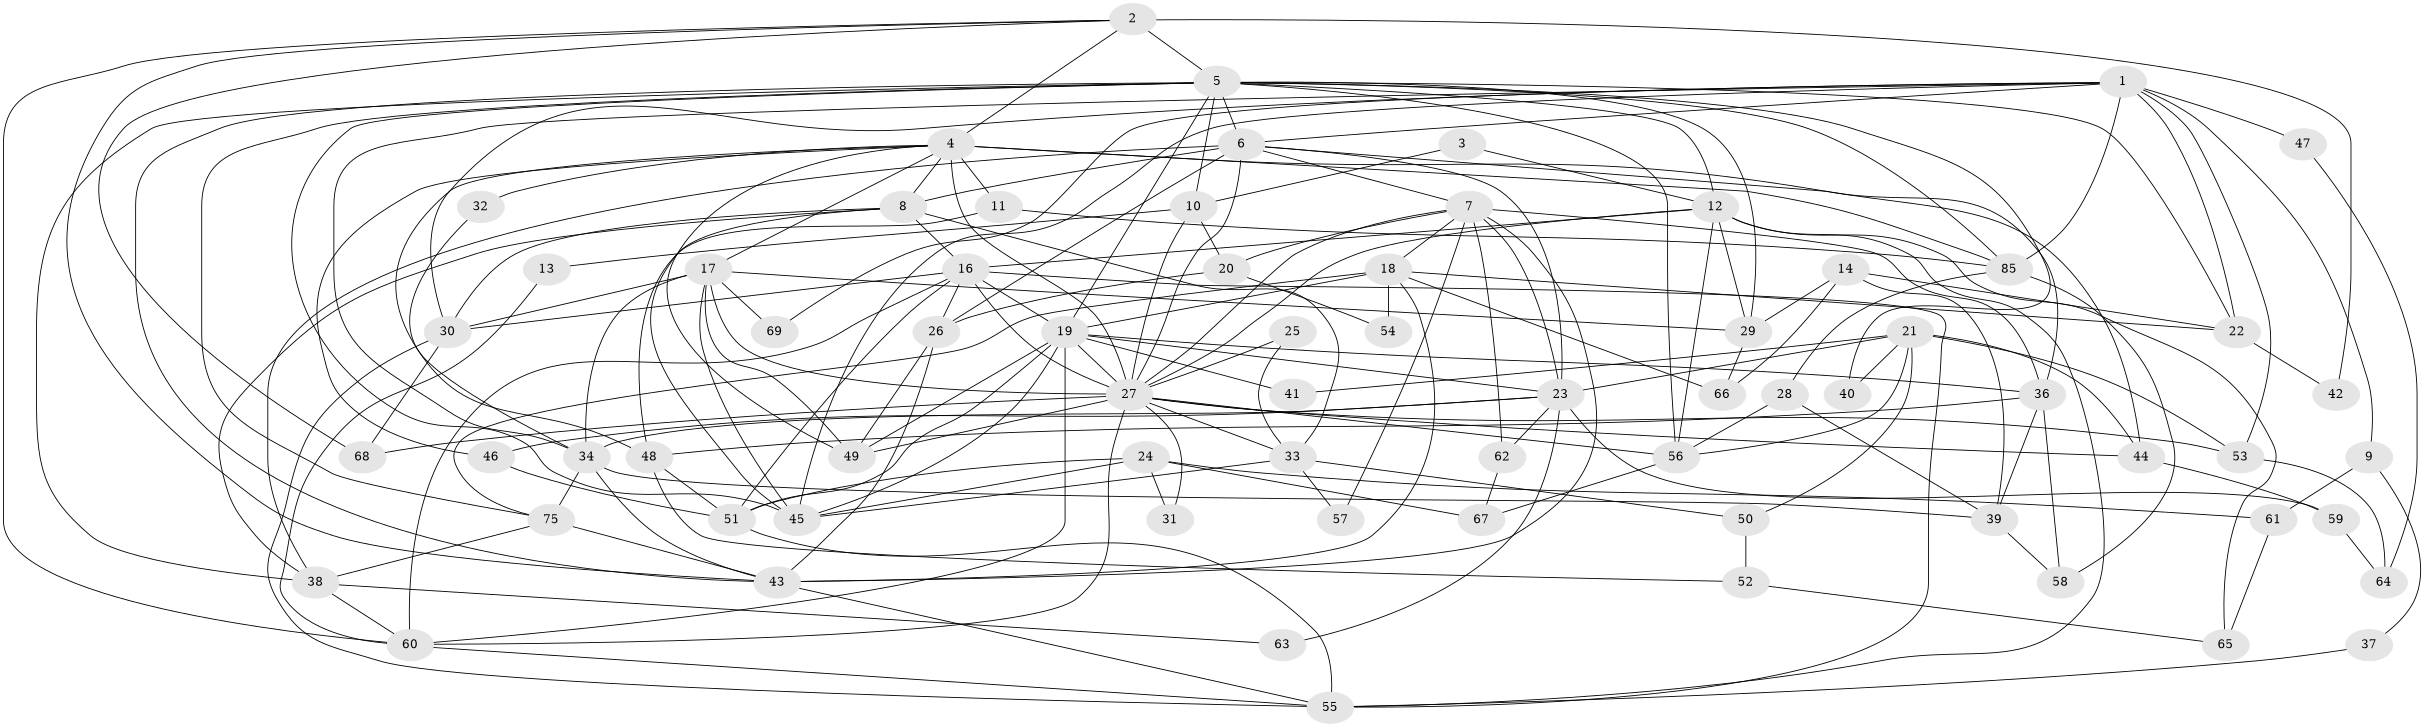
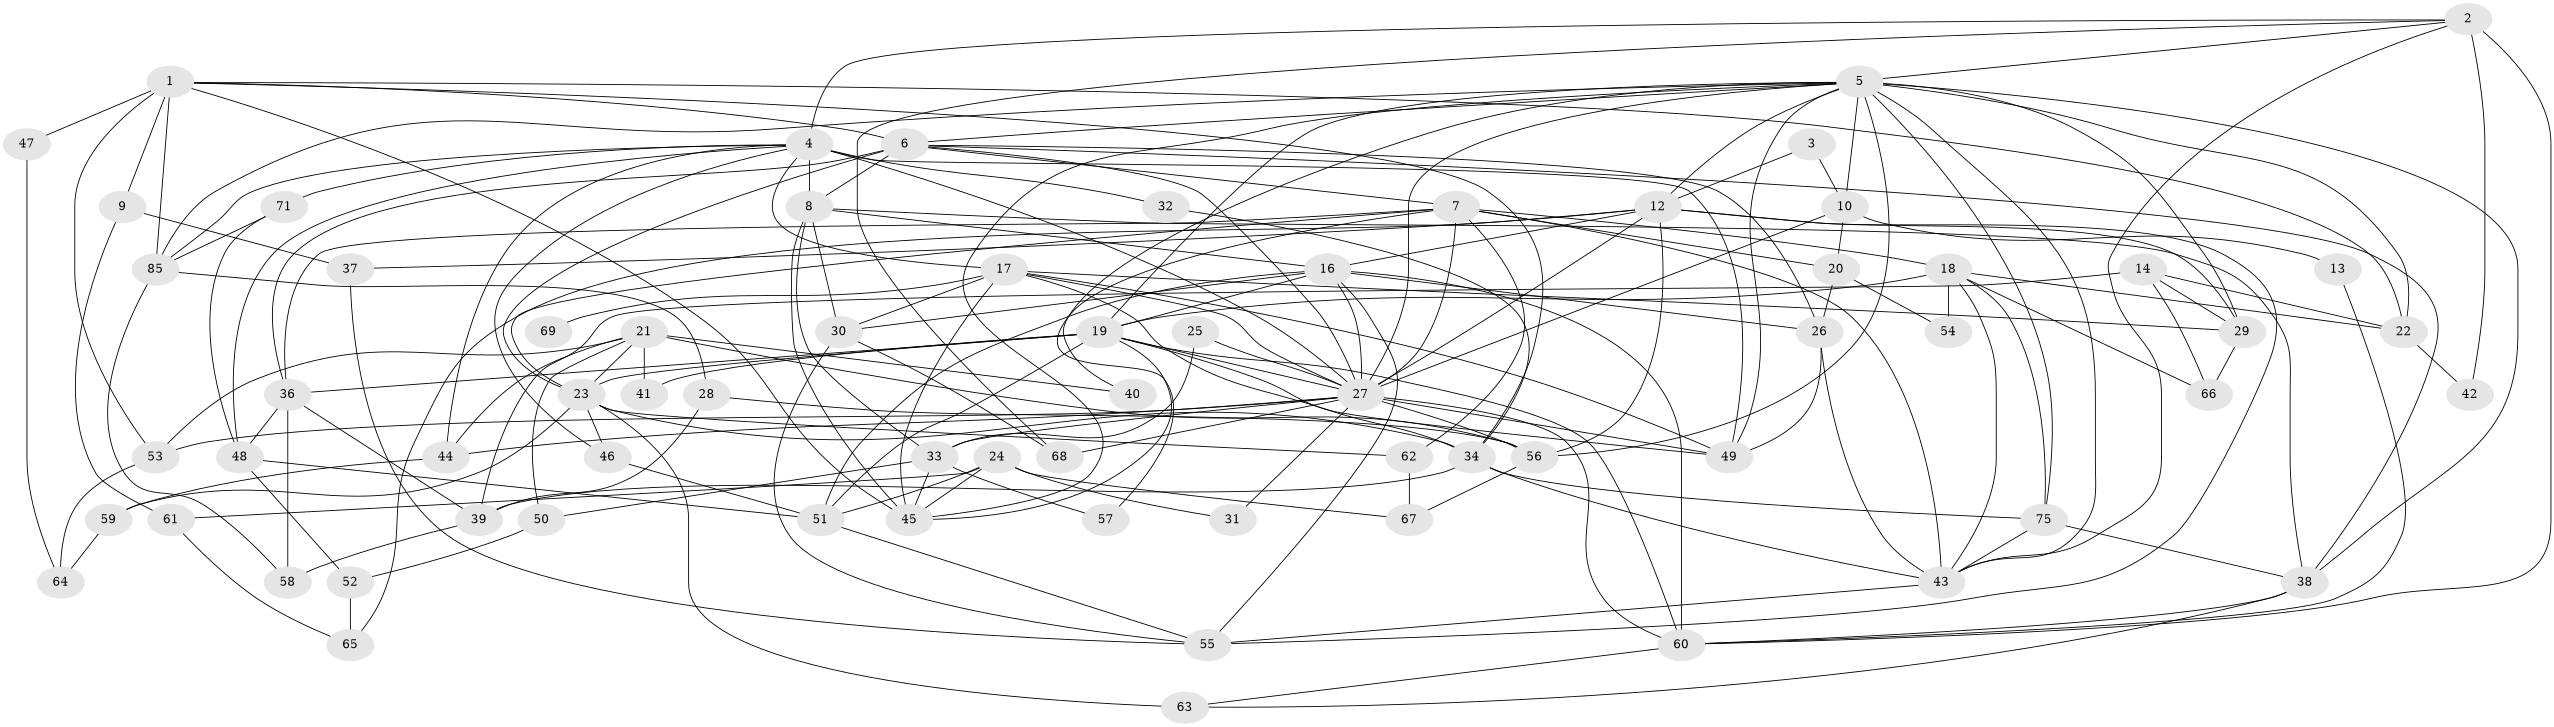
(1150, 112) -> none
(1175, 120) -> none
none -> (1518, 130)
(999, 207) -> (284, 207)
none -> (910, 251)
none -> (1755, 278)
(870, 676) -> (1433, 676)
